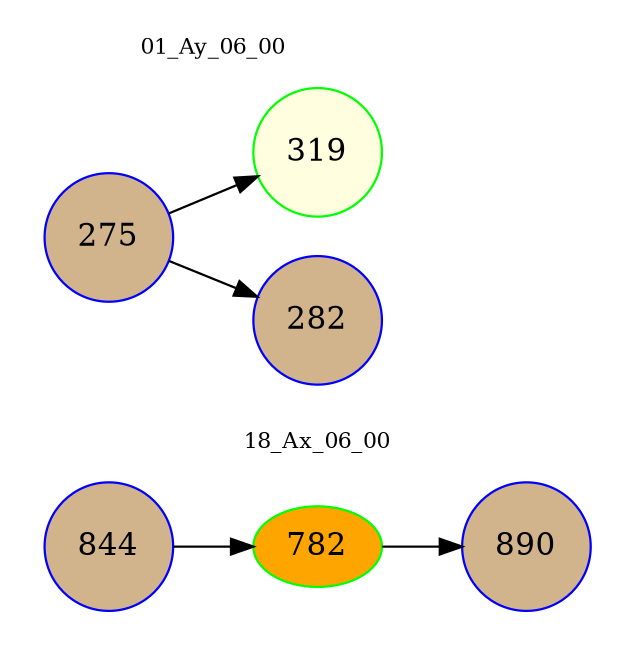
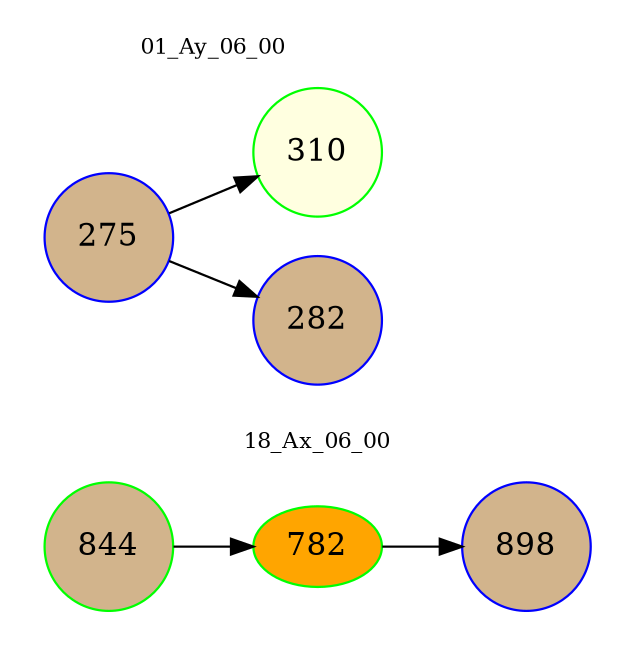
(318, 152) -> (318, 152)
(109, 547) -> (109, 547)
(526, 547) -> (526, 547)
